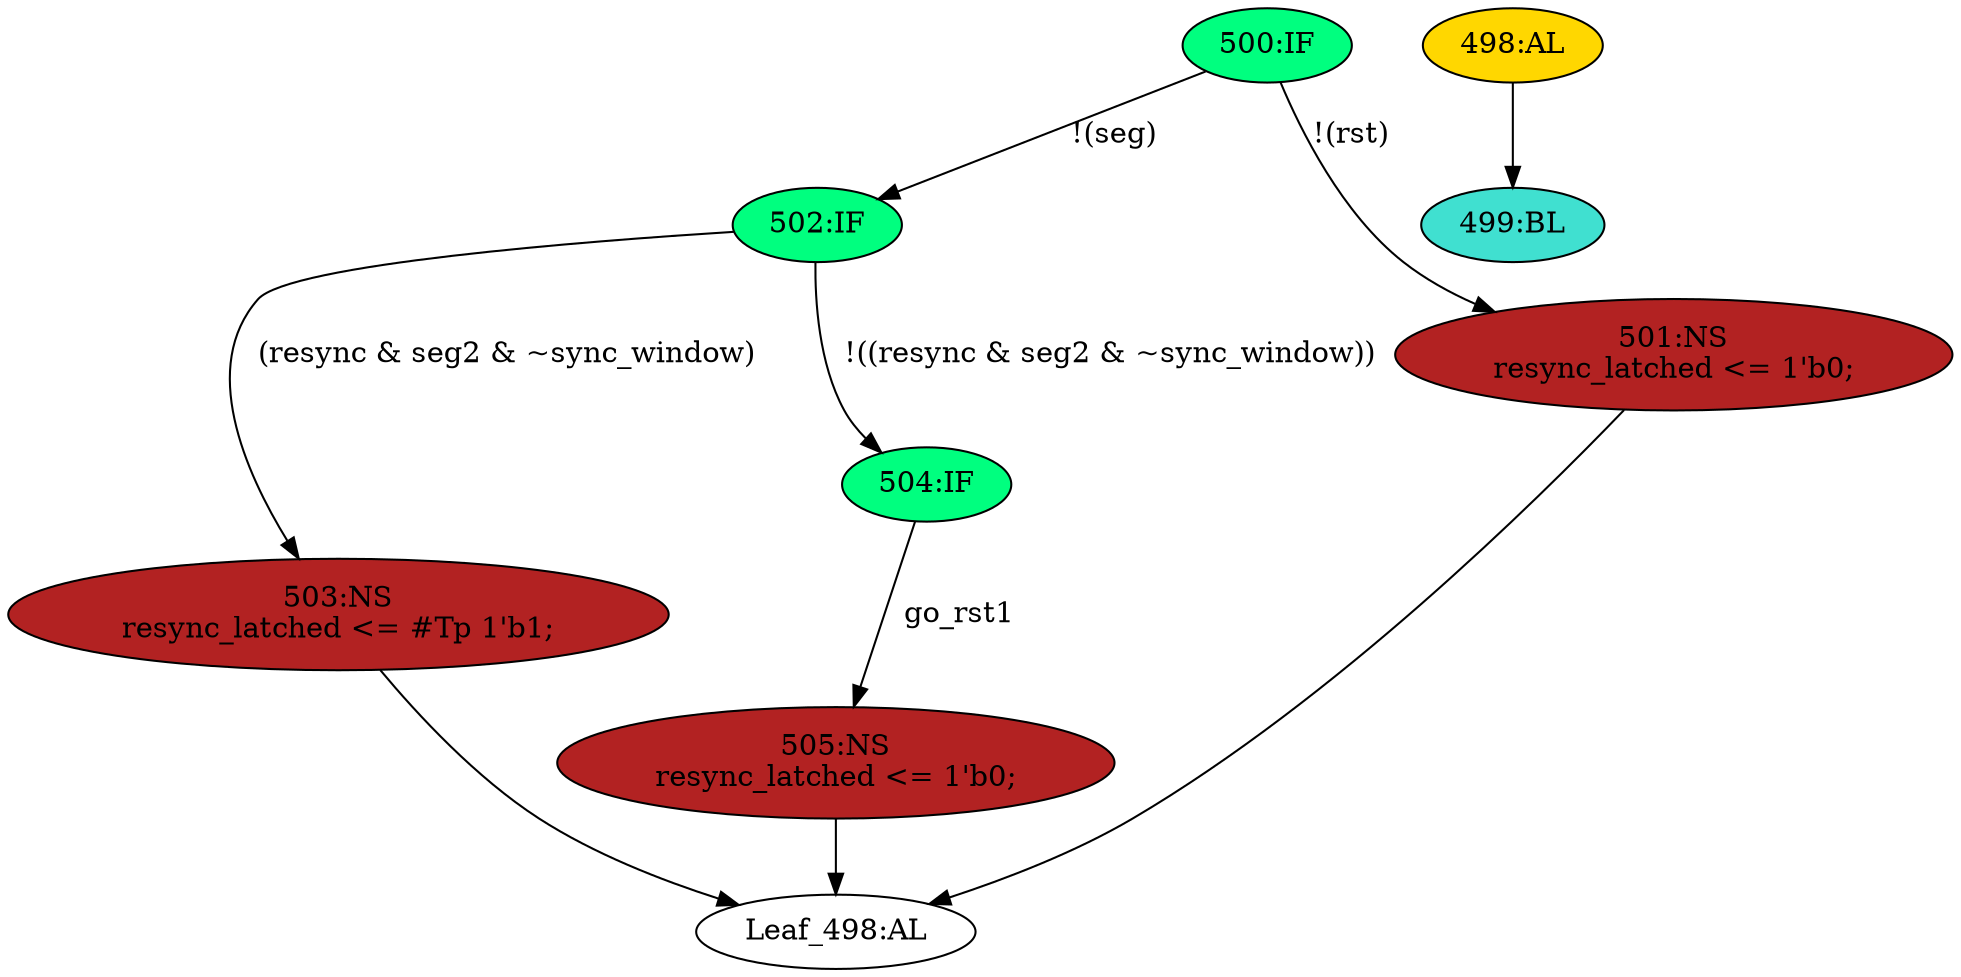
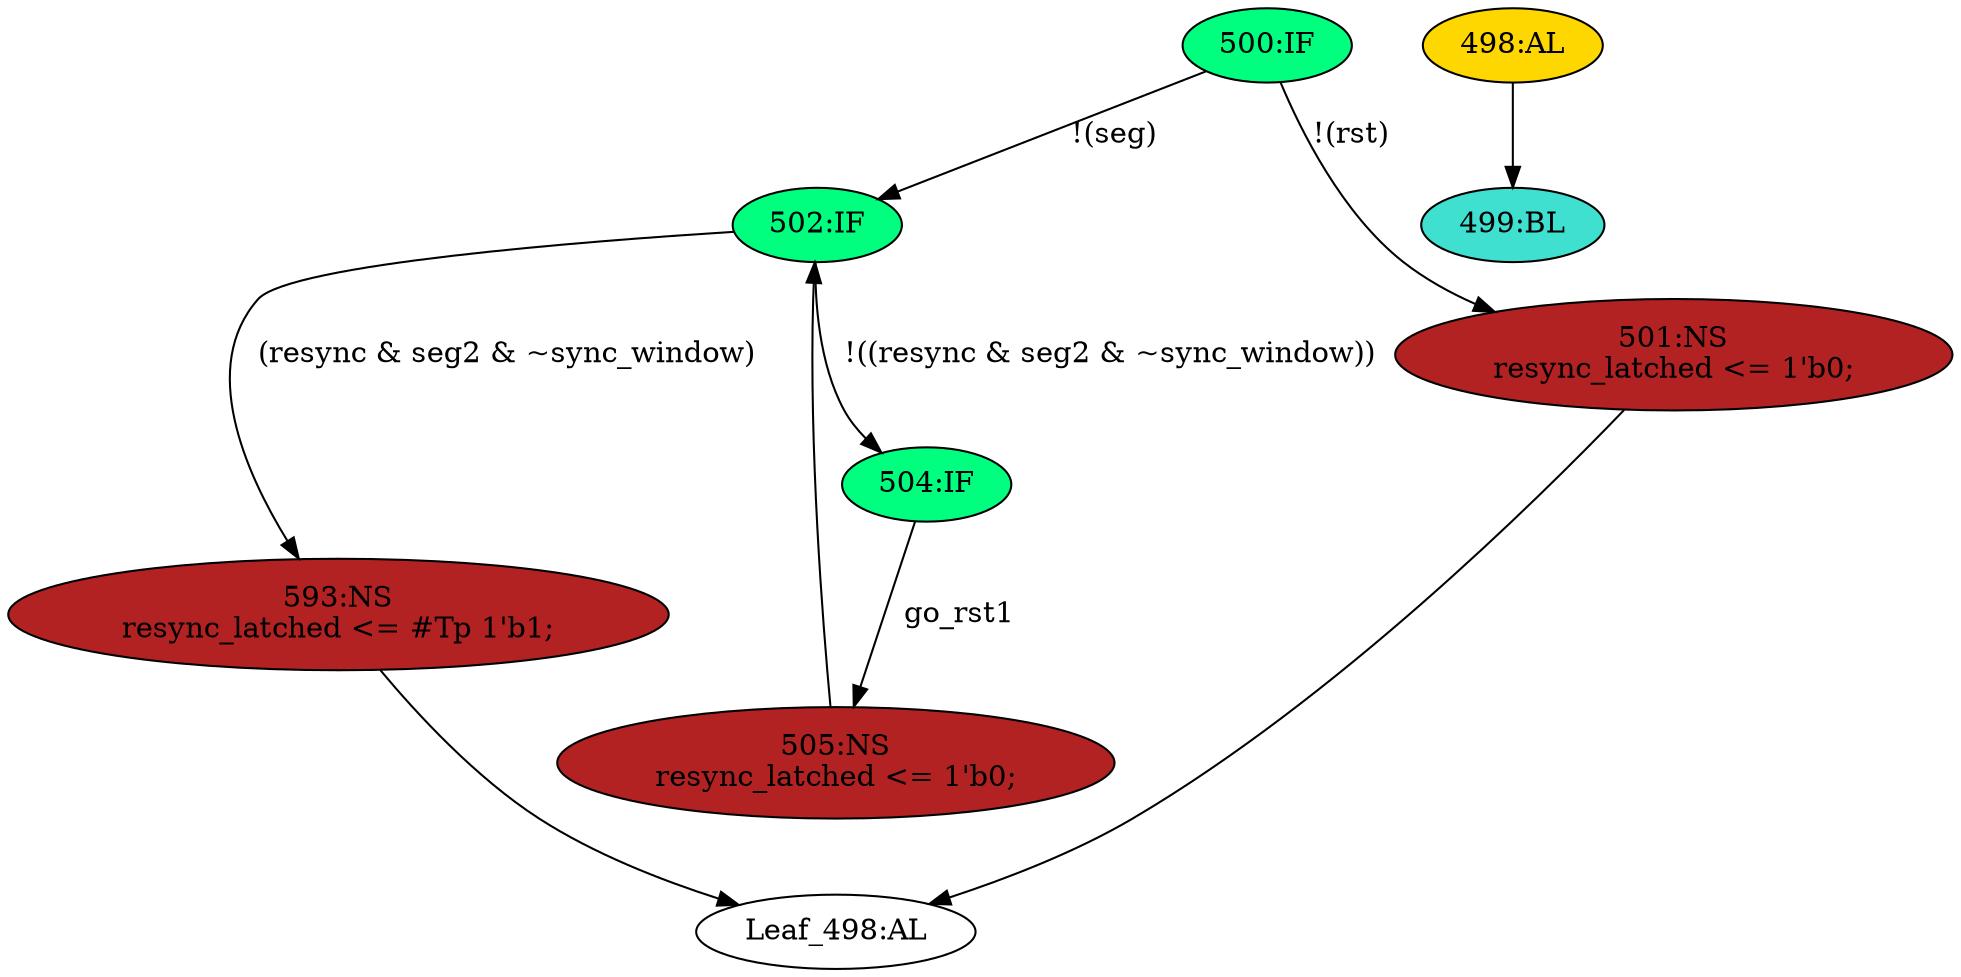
(338, 615) -> (338, 615)
(836, 846) -> (816, 495)
